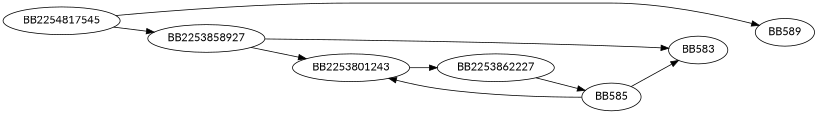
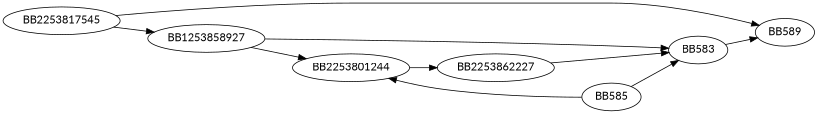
(62, 21) -> (62, 21)
(206, 38) -> (206, 38)
none -> (738, 42)
(351, 68) -> (351, 68)
(557, 83) -> (606, 58)
